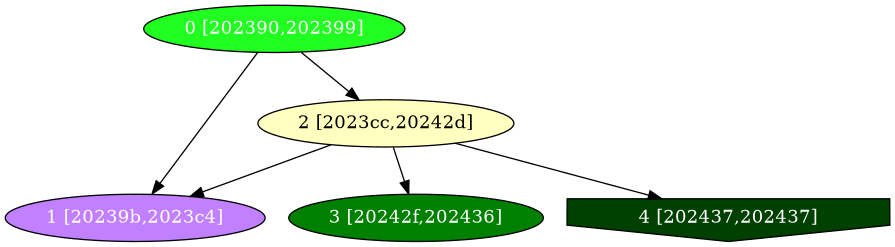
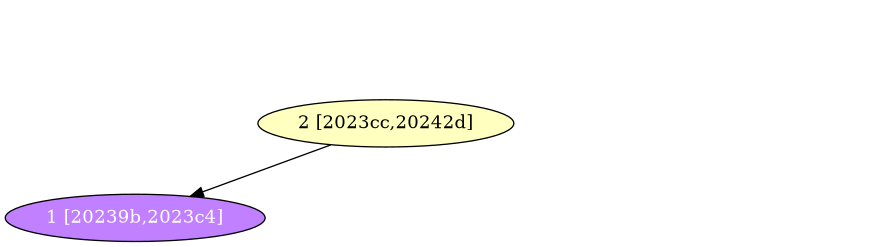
(274, 29) -> none
(416, 218) -> none
(728, 218) -> none
